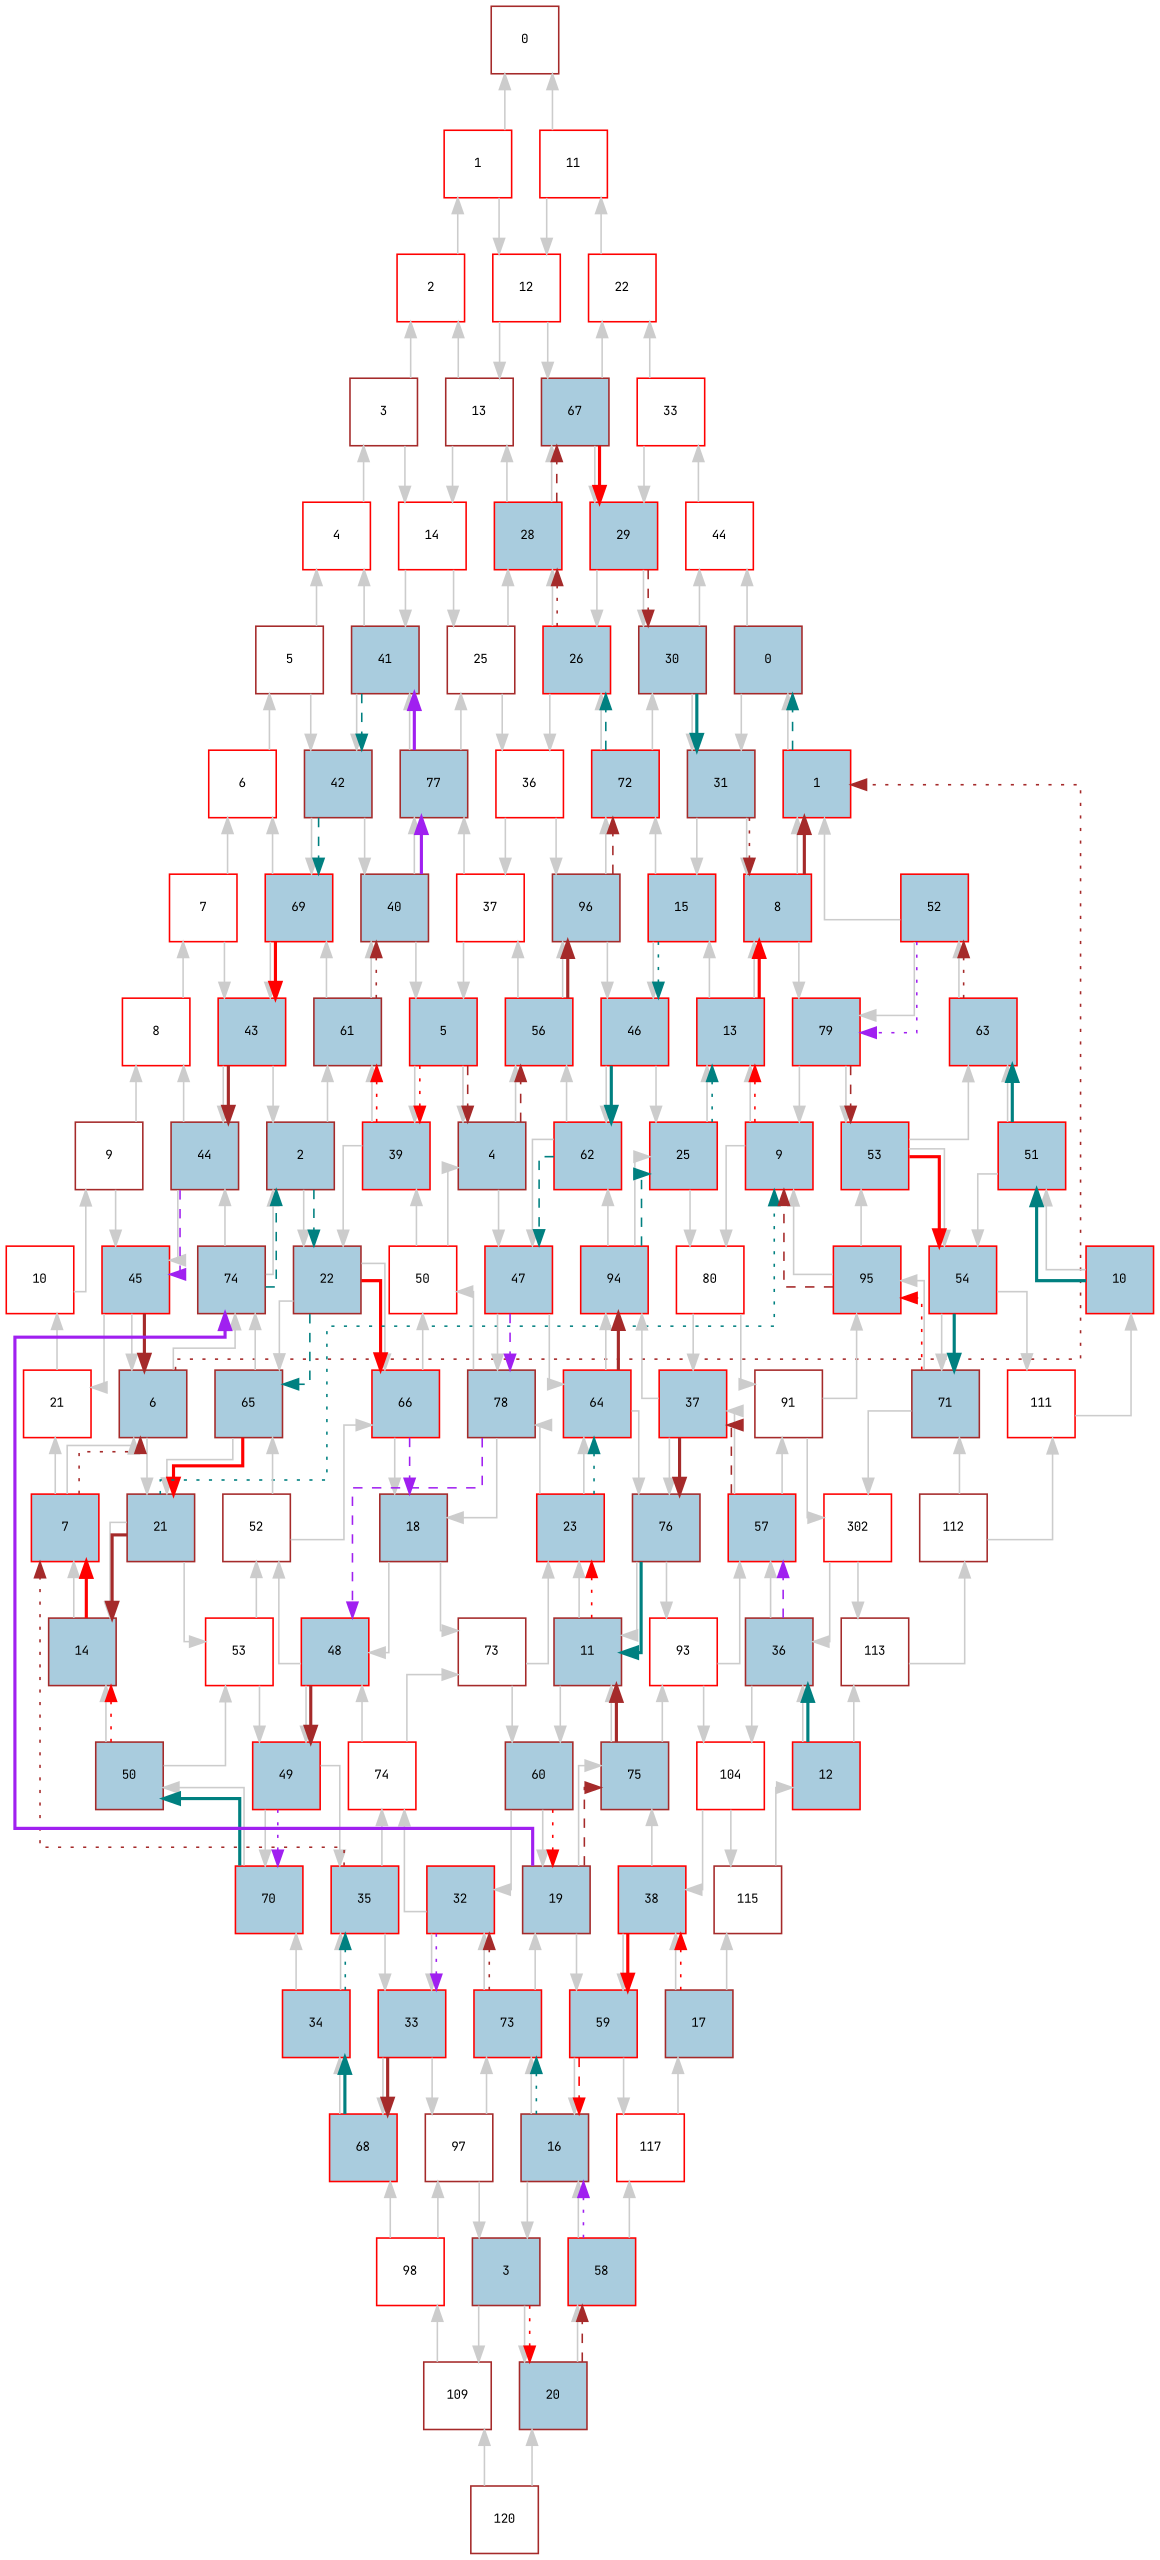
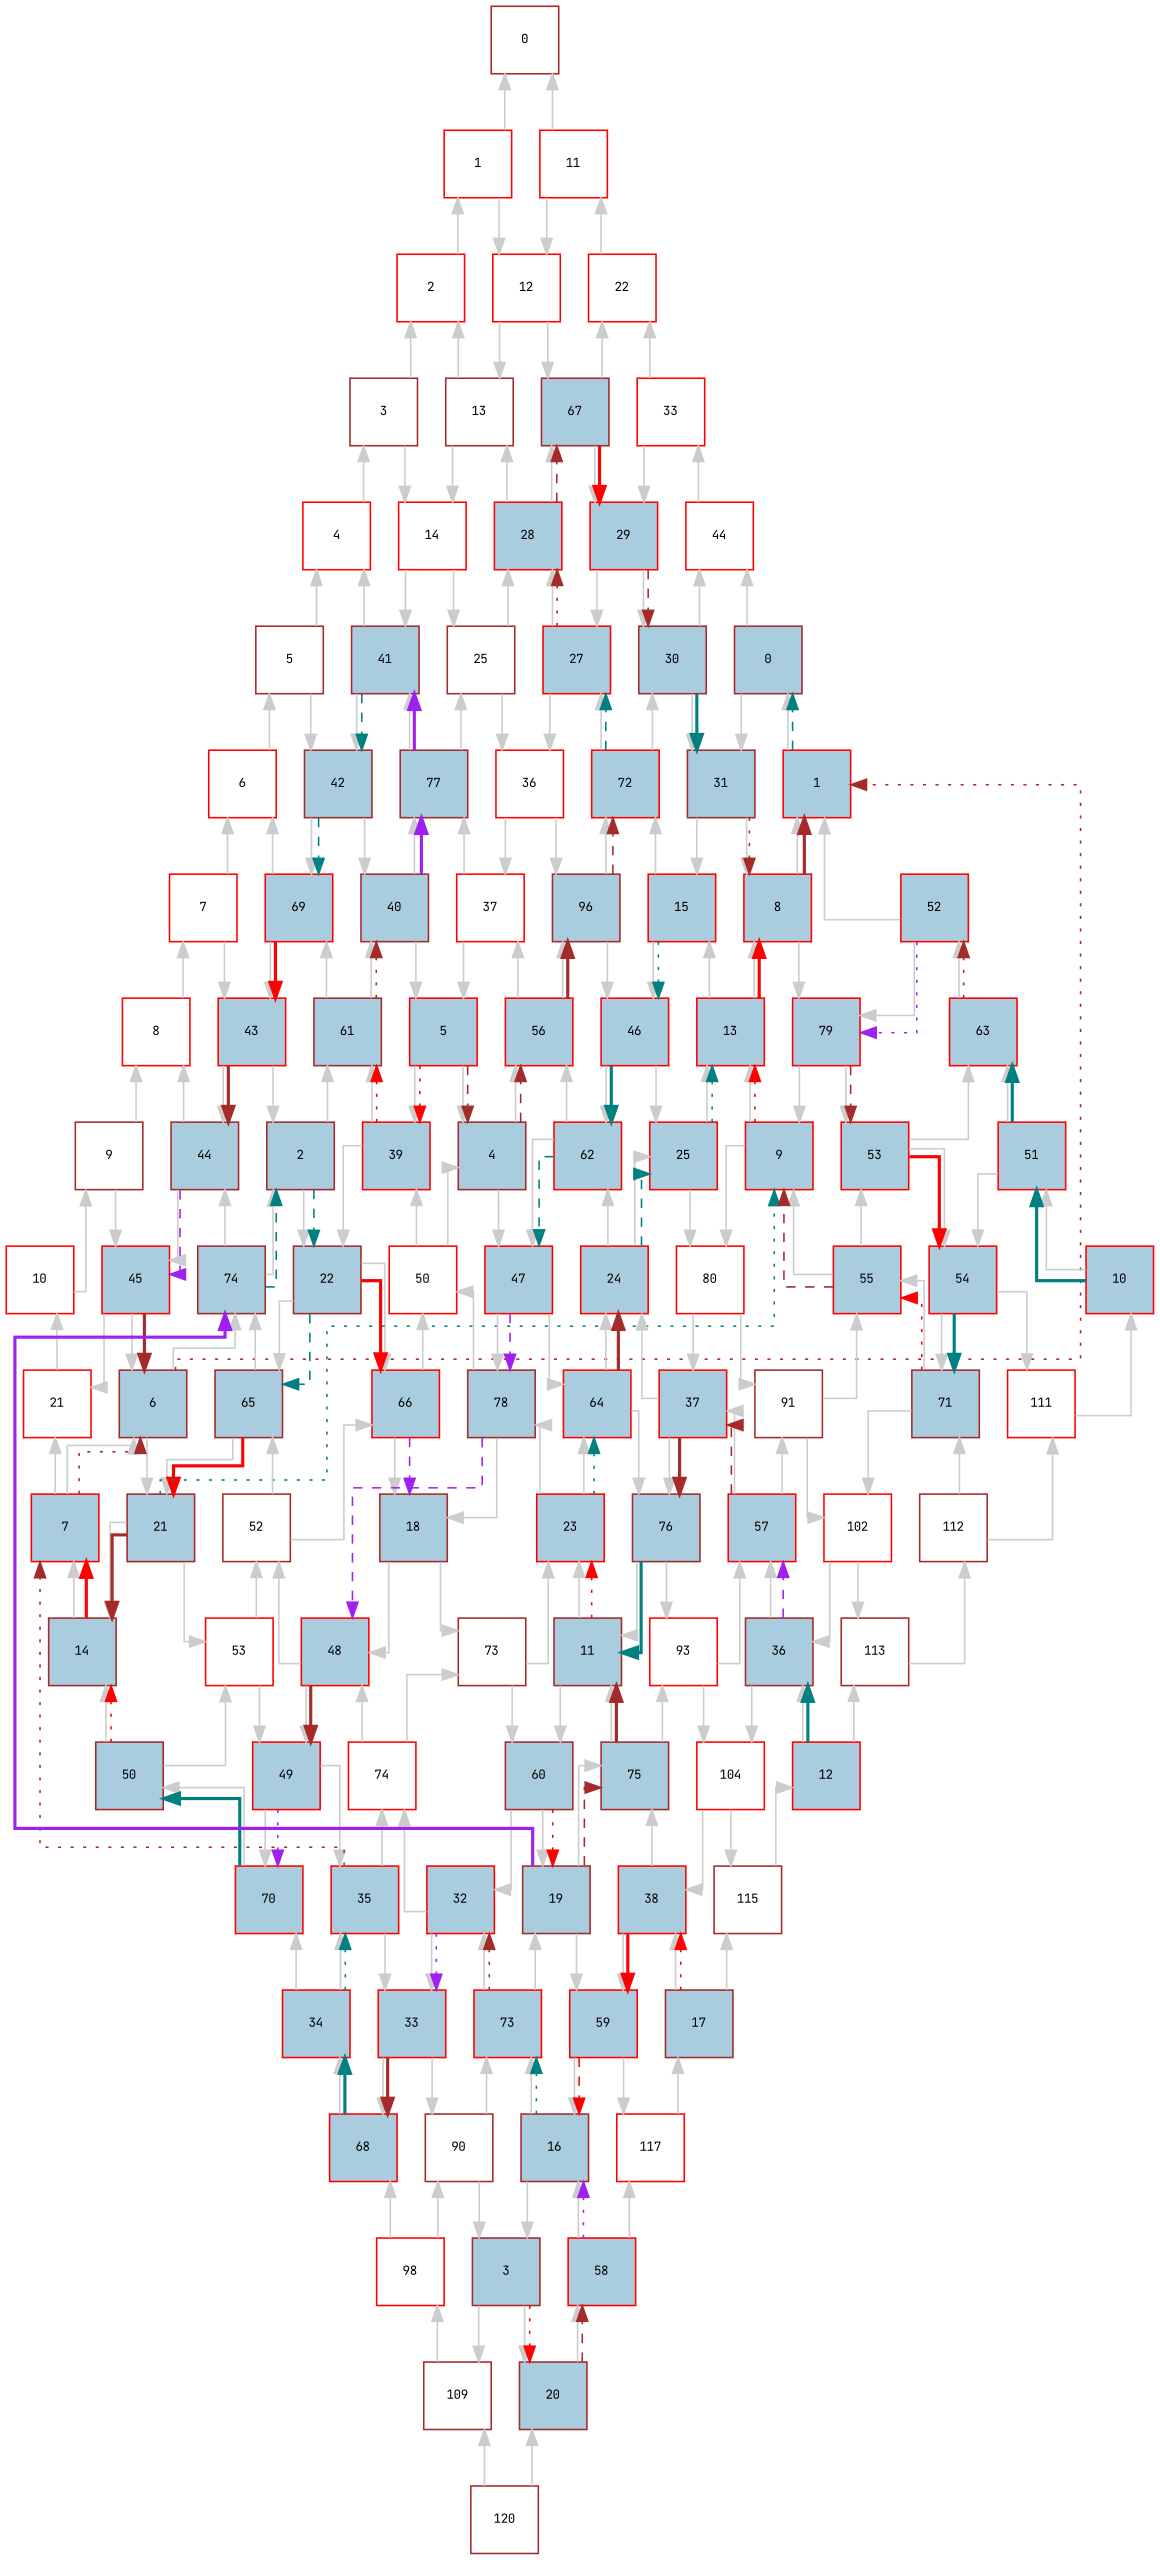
(577, 660) -> (577, 660)
(614, 1280) -> (614, 1280)
(867, 1280) -> (867, 1280)
(858, 1528) -> (858, 1528)
(459, 2148) -> (459, 2148)
